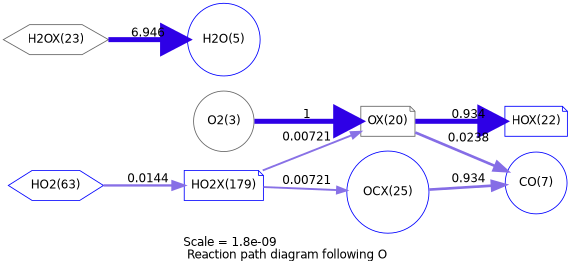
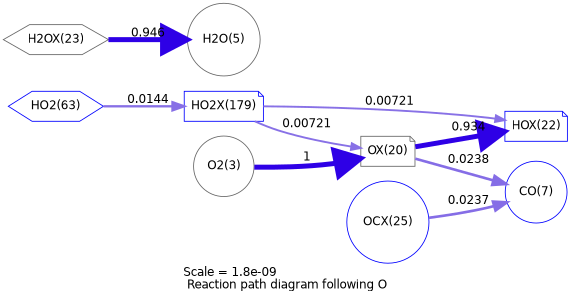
(146, 33) -> (146, 33)
(224, 40) -> (224, 40)
(467, 179) -> (467, 201)
(300, 189) -> (380, 110)
